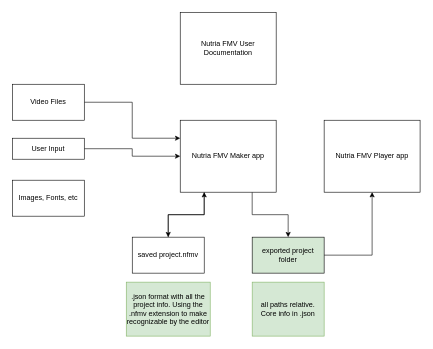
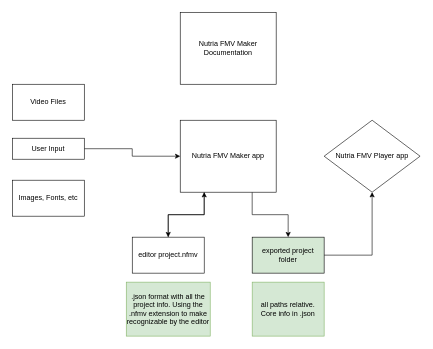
(228, 48) -> (228, 48)
(131, 102) -> none
(372, 156) -> (372, 156)
(168, 255) -> (168, 255)
